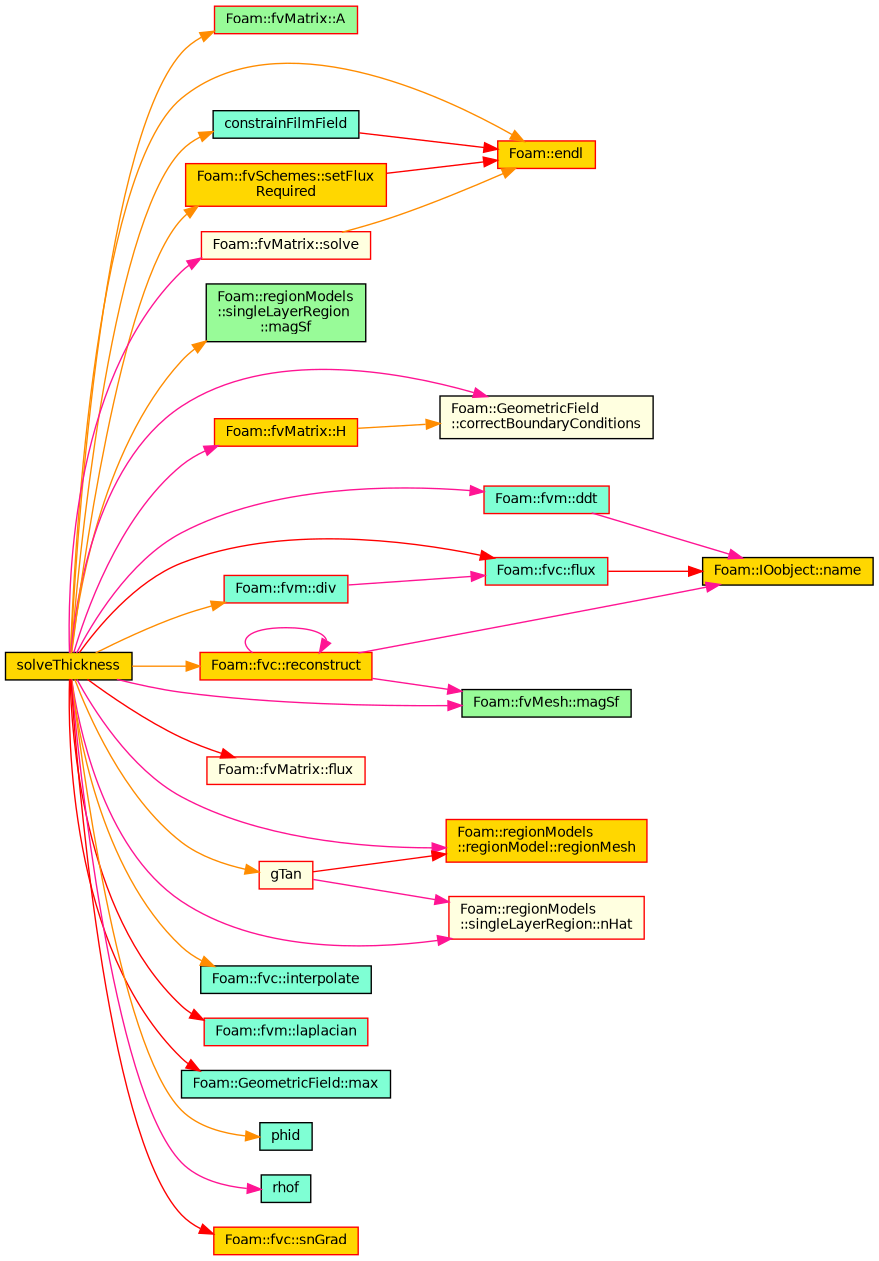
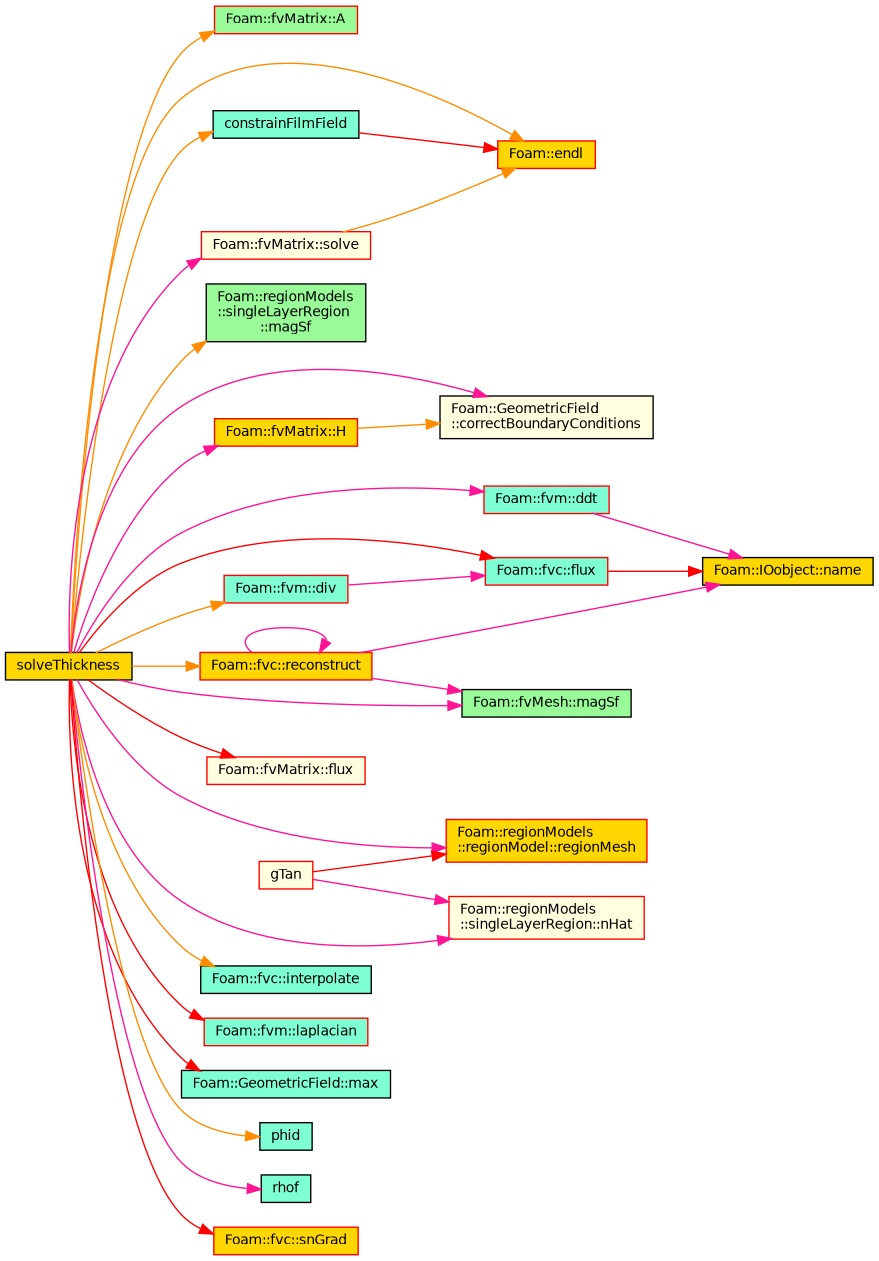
(286, 185) -> none
(138, 797) -> none
